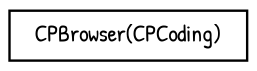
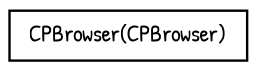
(128, 36) -> (128, 36)
